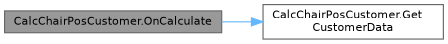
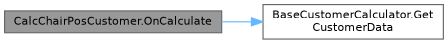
(353, 22) -> (353, 22)
